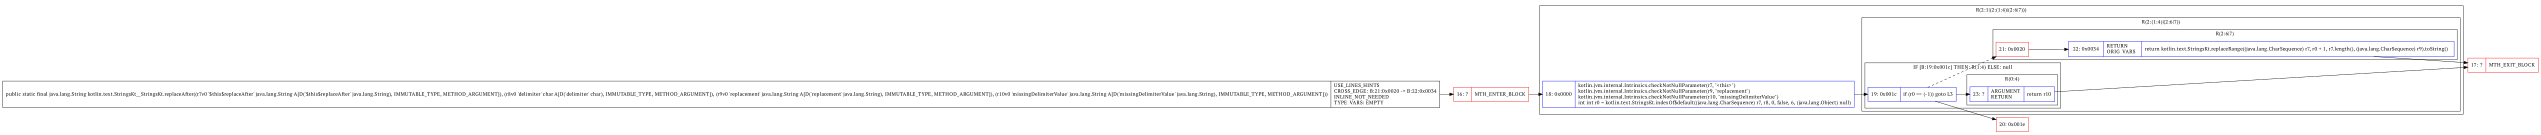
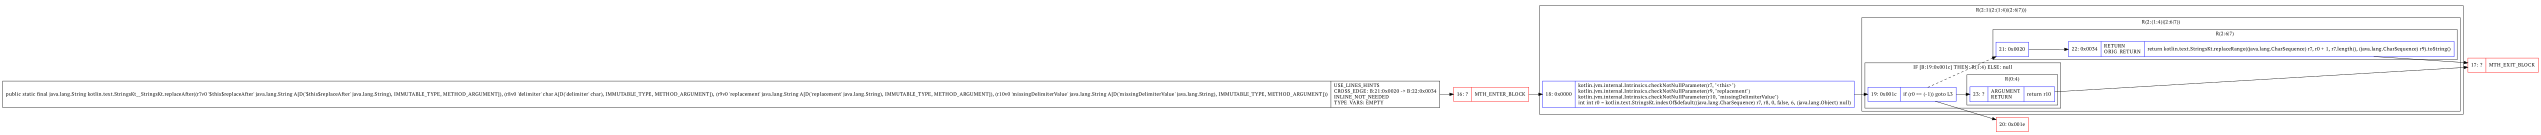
(2012, 49) -> (2012, 49)
(2121, 52) -> (2123, 52)
